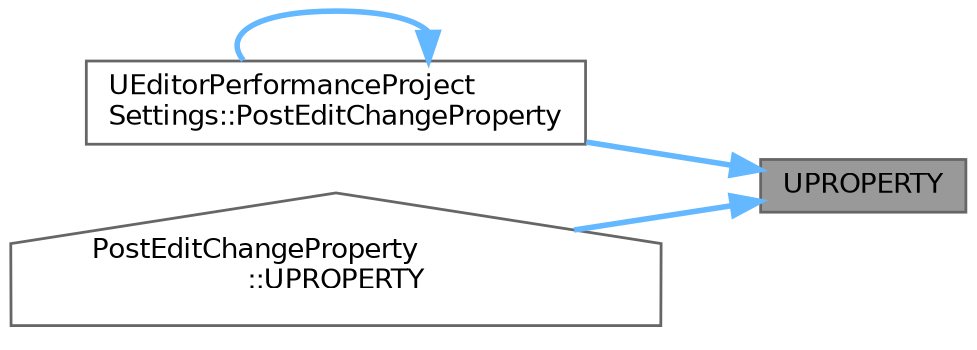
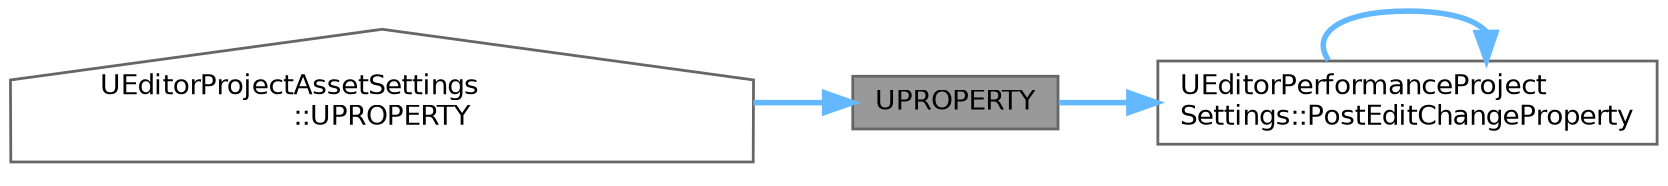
(659, 154) -> (1094, 103)
(336, 266) -> (382, 103)
